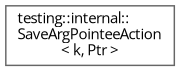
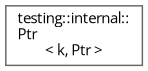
(90, 36) -> (74, 36)
